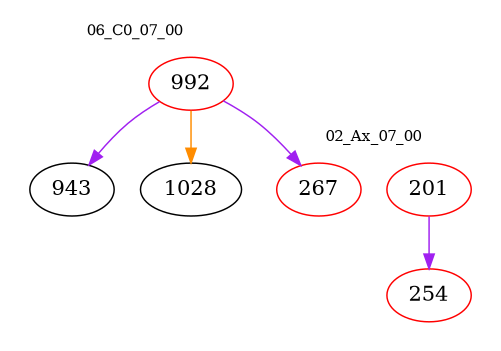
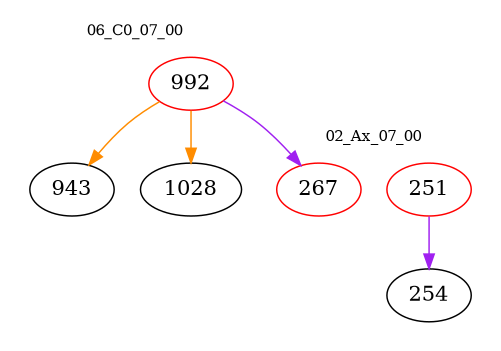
(127, 125) -> (127, 125)
(429, 190) -> (429, 190)
(429, 295) -> (429, 295)
